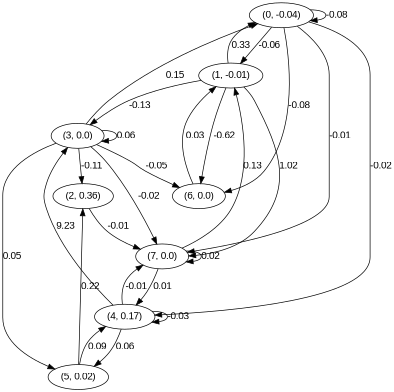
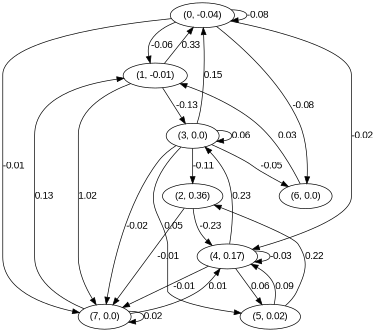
(211, 132) -> none
(65, 226) -> (242, 196)
none -> (197, 226)
